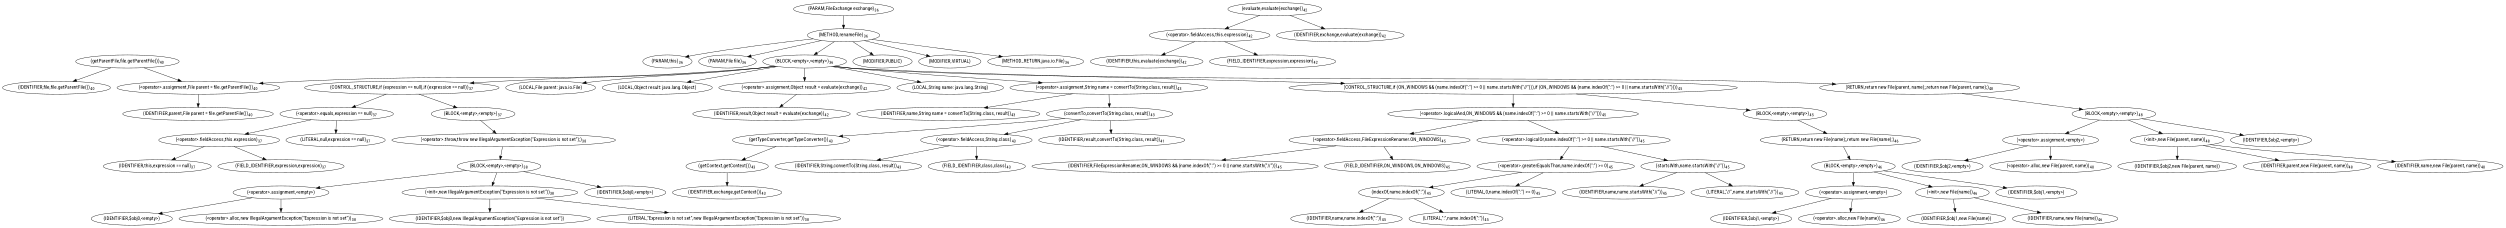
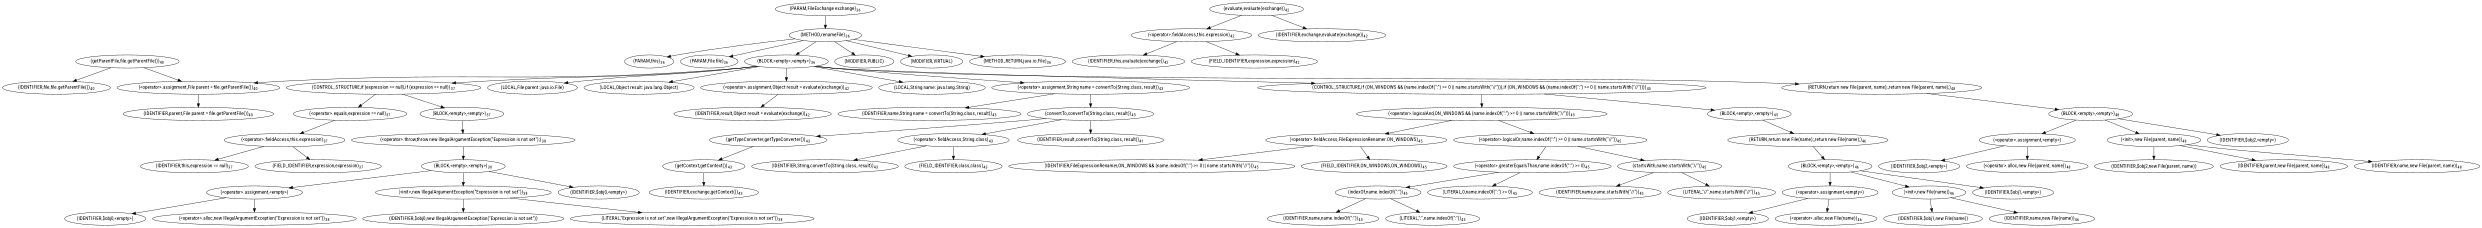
(336, 140) -> none
